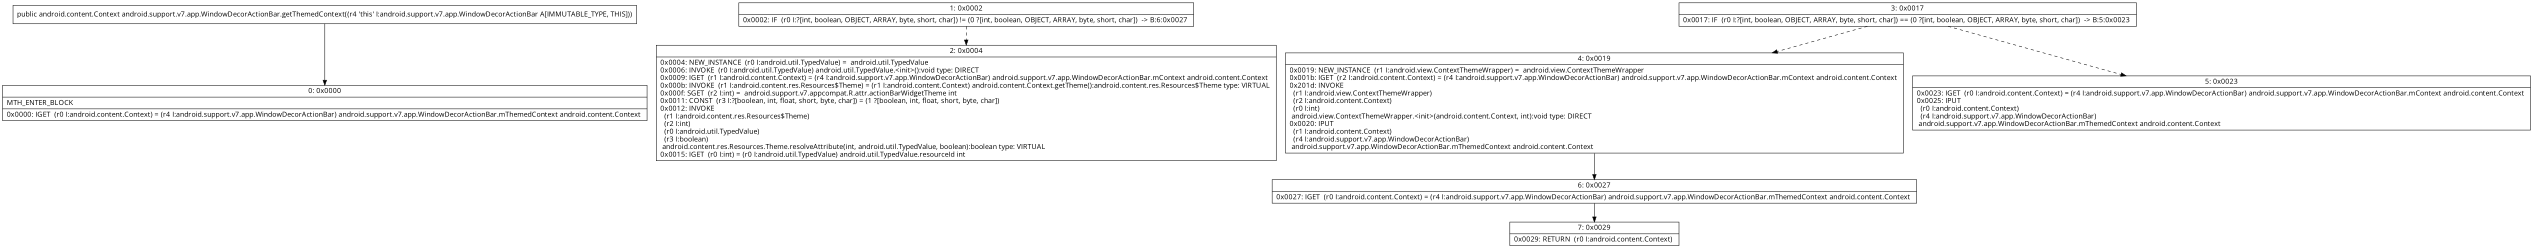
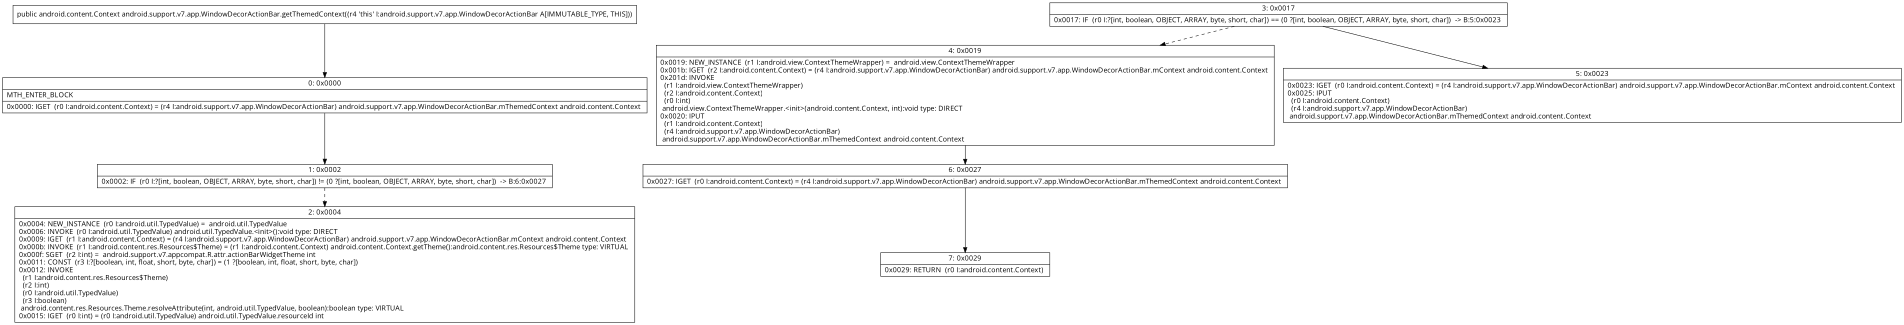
(2035, 50) -> (1403, 47)
none -> (325, 136)
